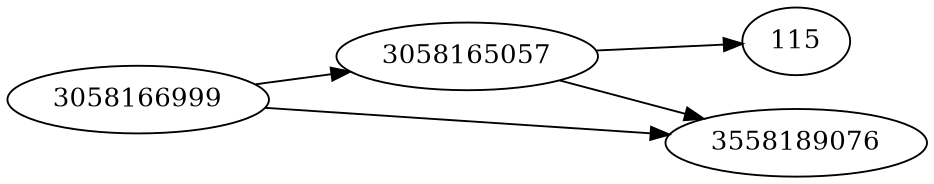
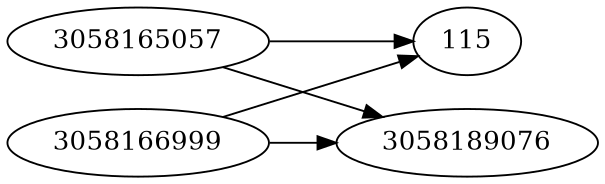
(293, 79) -> (324, 85)
(796, 143) -> (467, 143)
